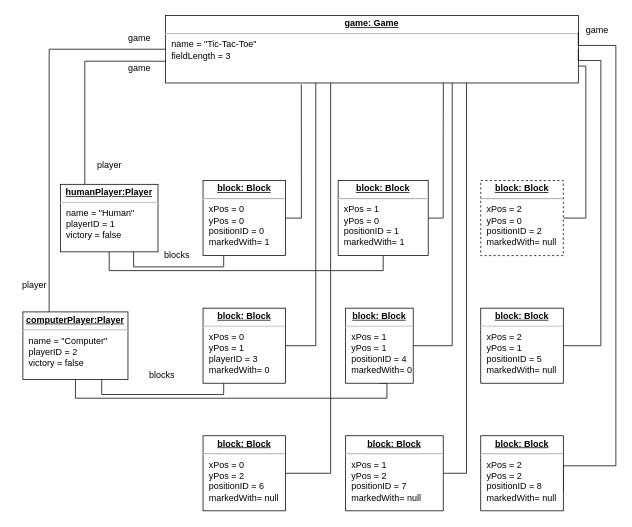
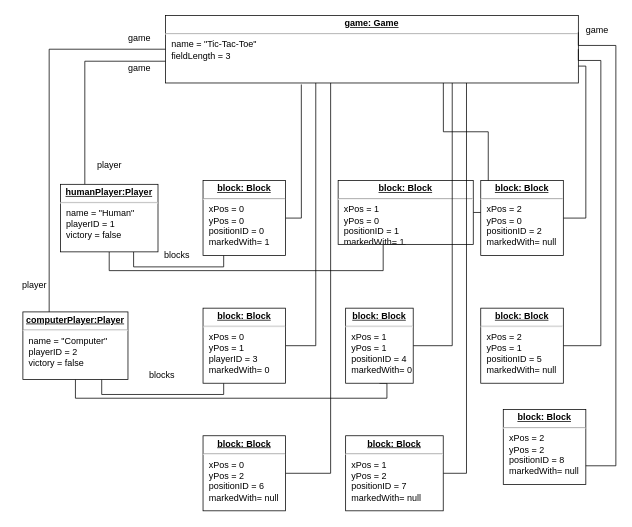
(383, 218) -> (405, 212)
(522, 218) -> (522, 218)
(522, 473) -> (544, 447)
